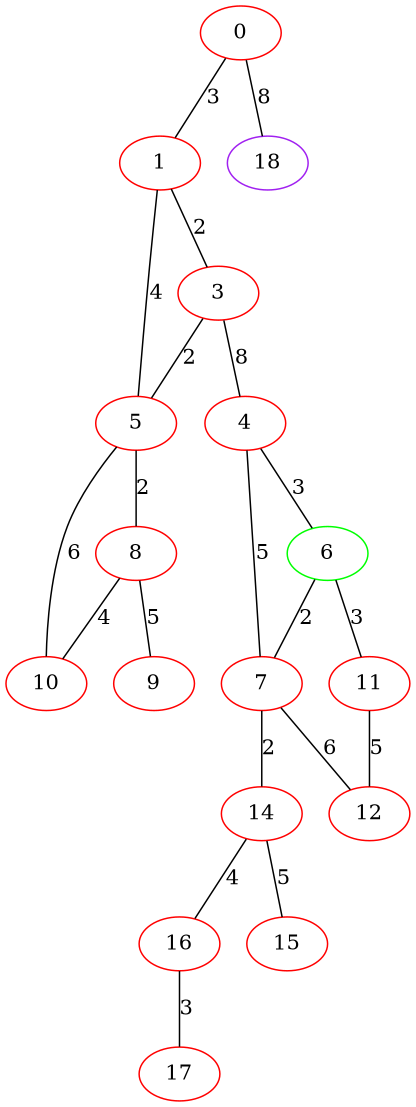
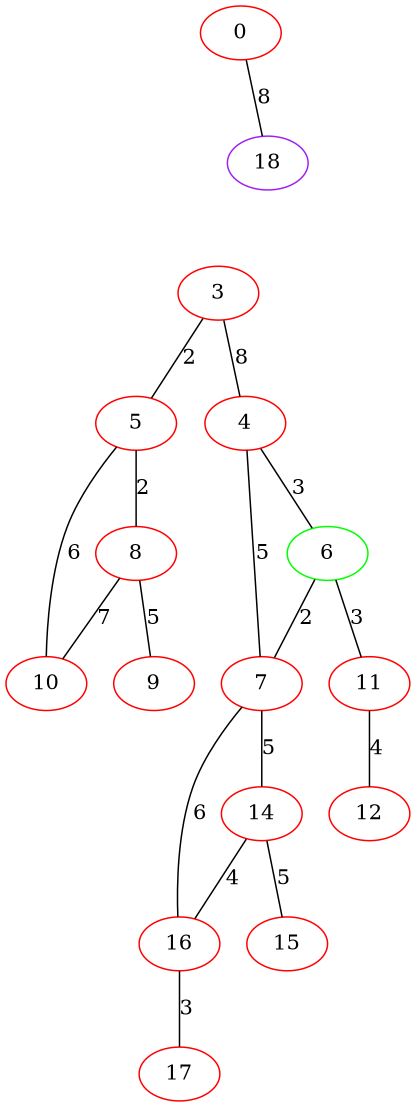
(160, 163) -> none
(105, 619) -> (105, 619)
(269, 749) -> (269, 749)
(316, 749) -> (188, 805)
(377, 749) -> (377, 749)
